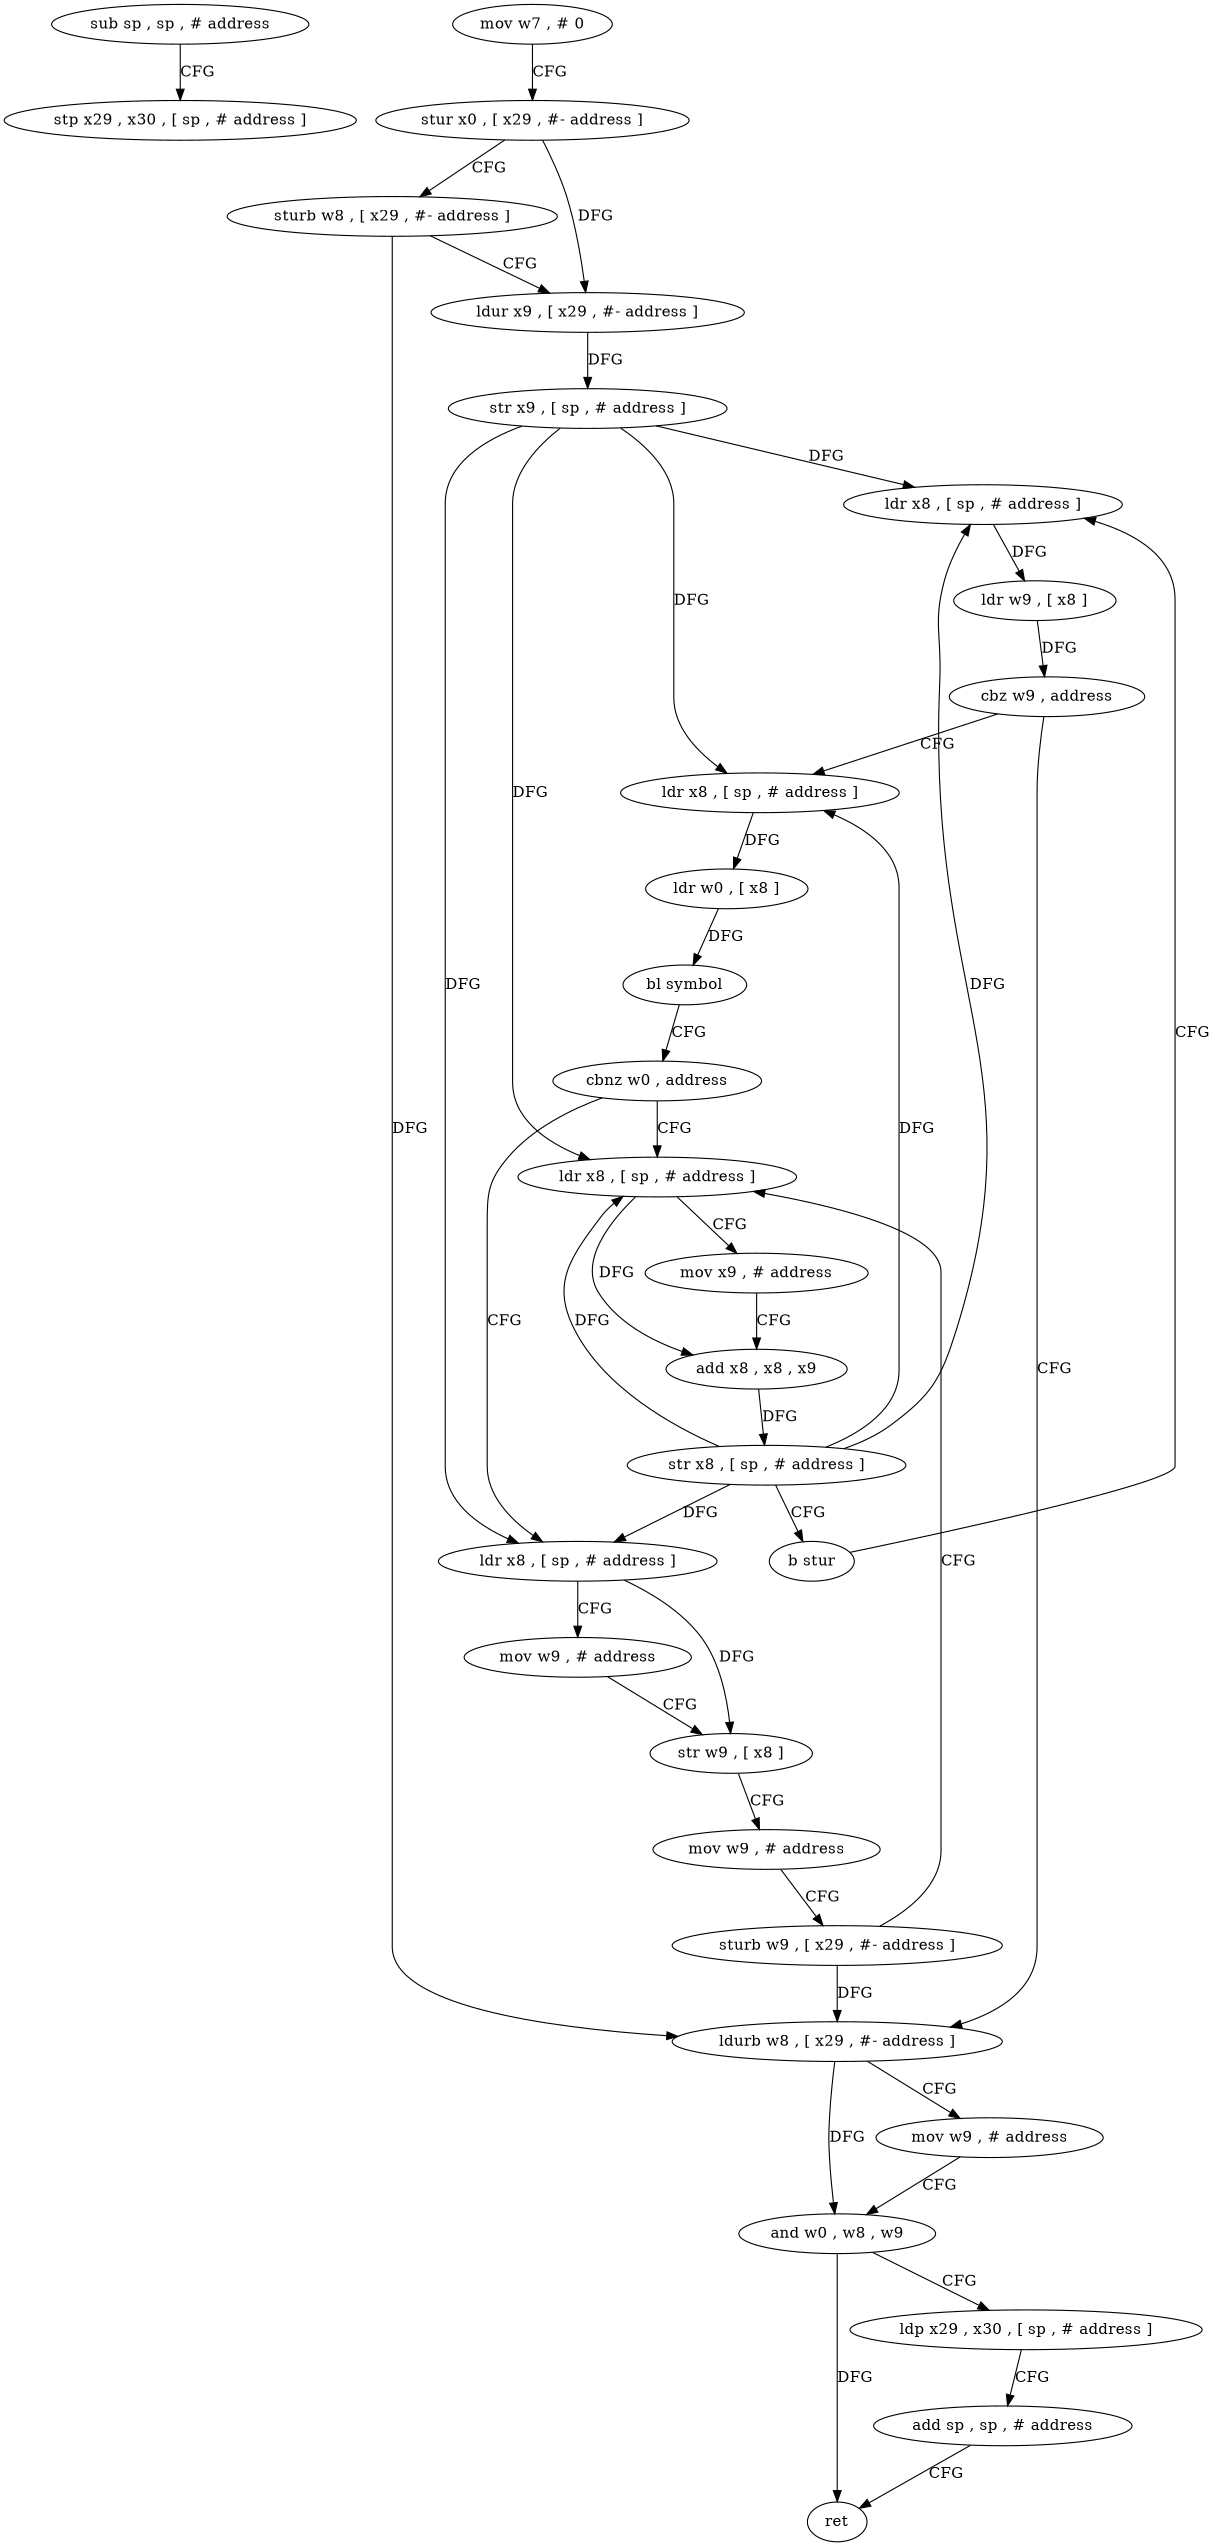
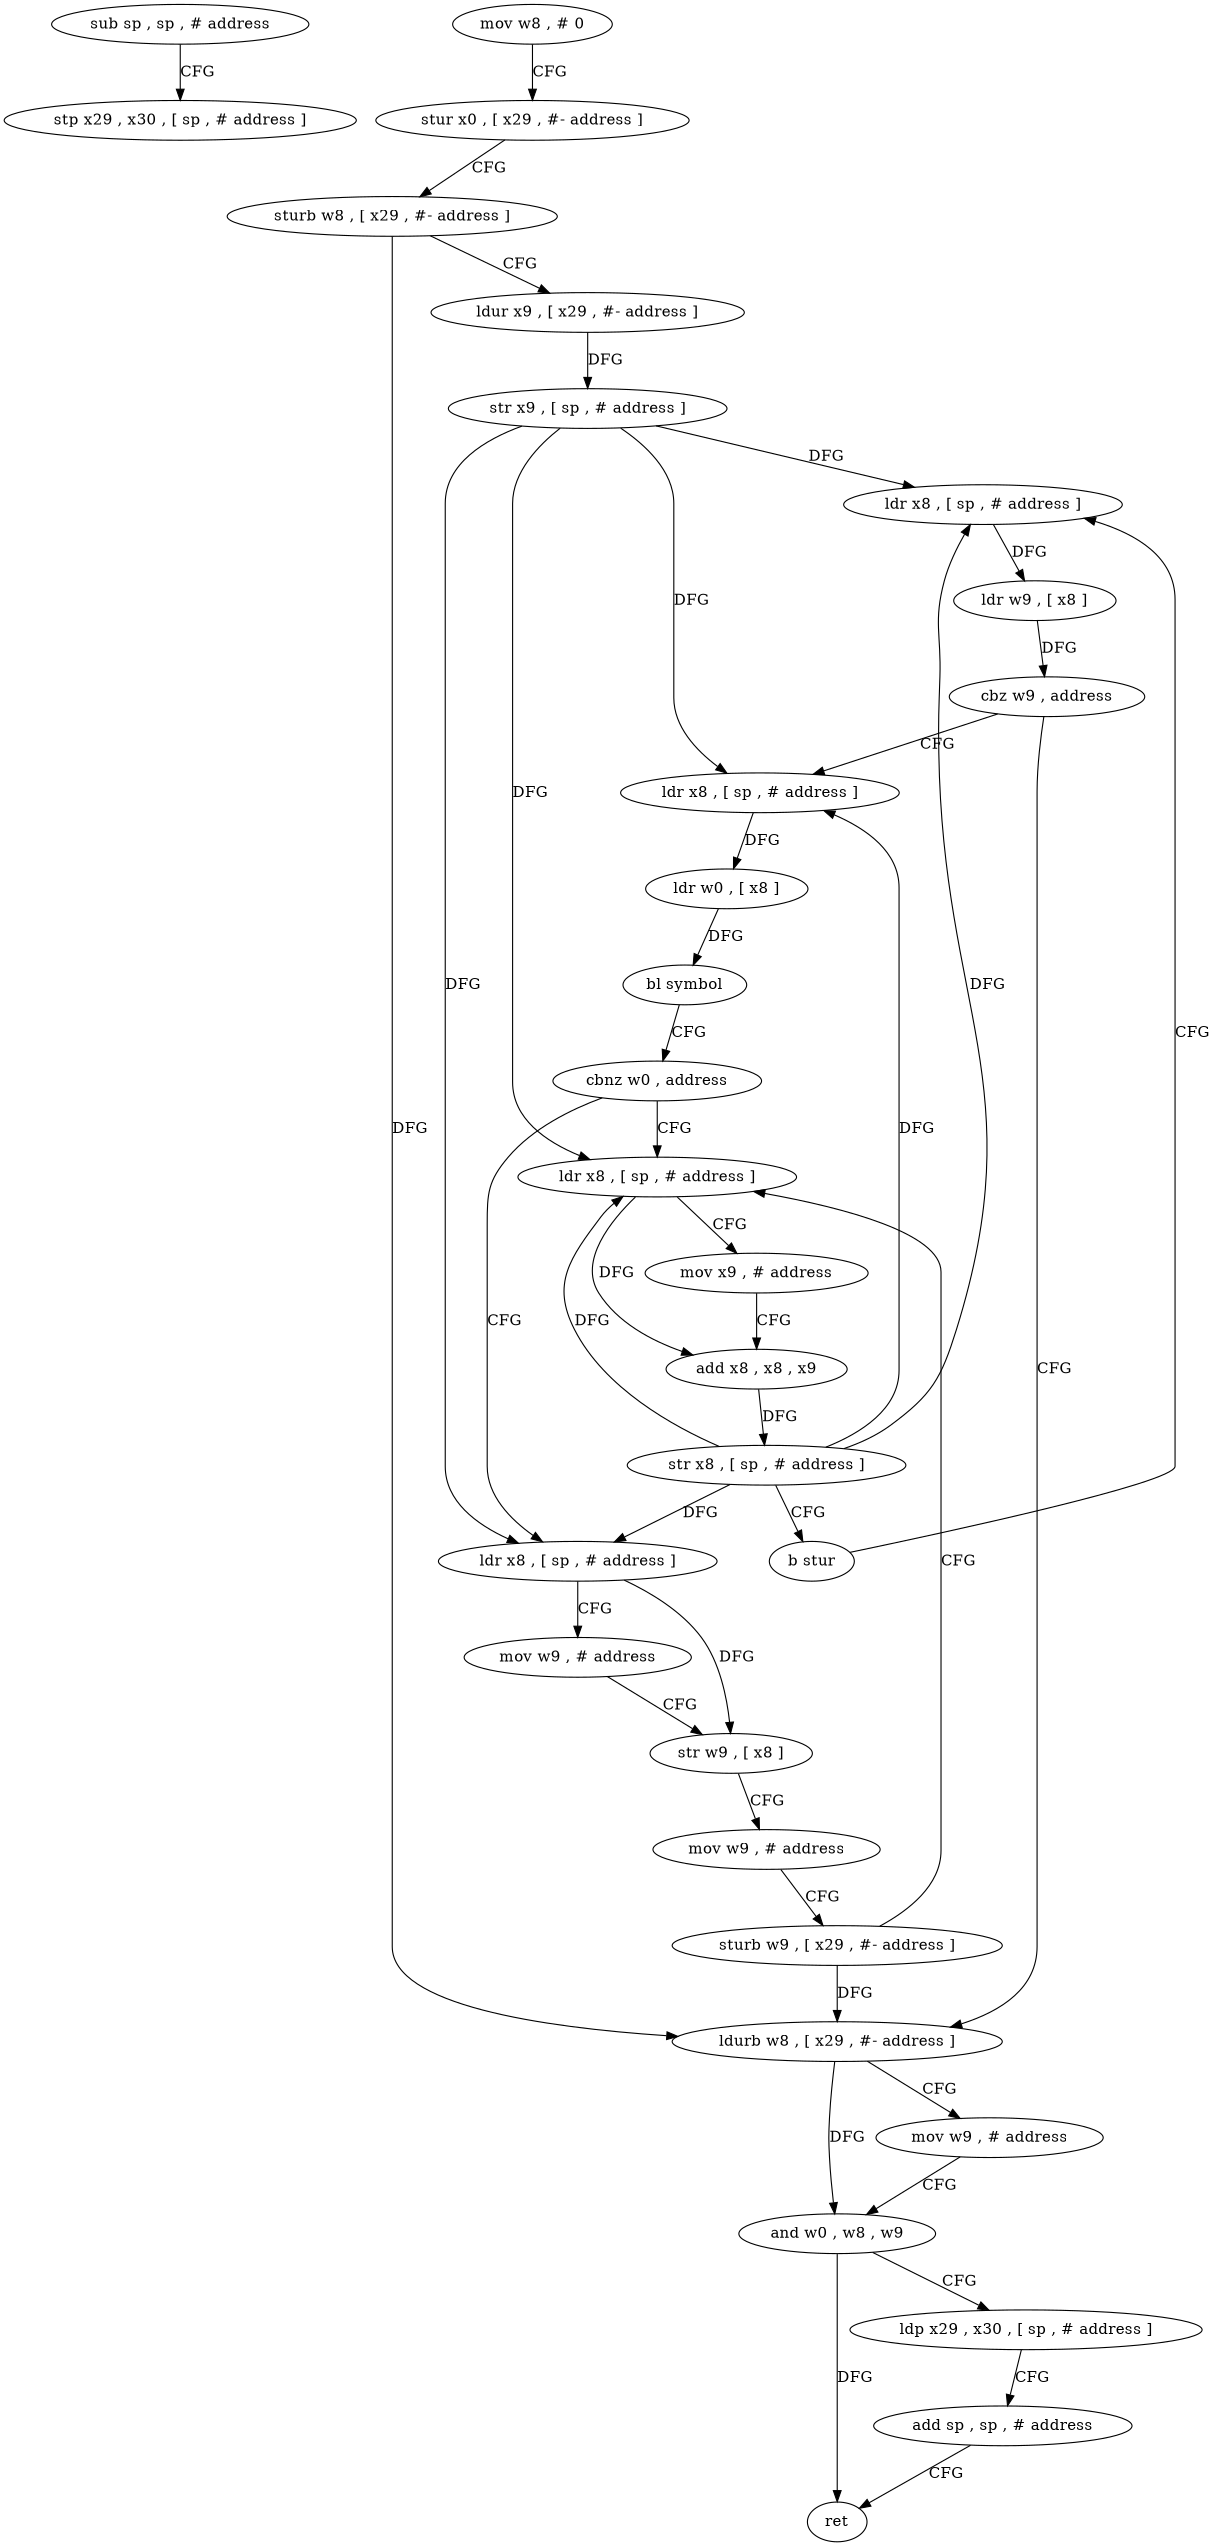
(532, 24) -> (532, 24)
(570, 209) -> none
